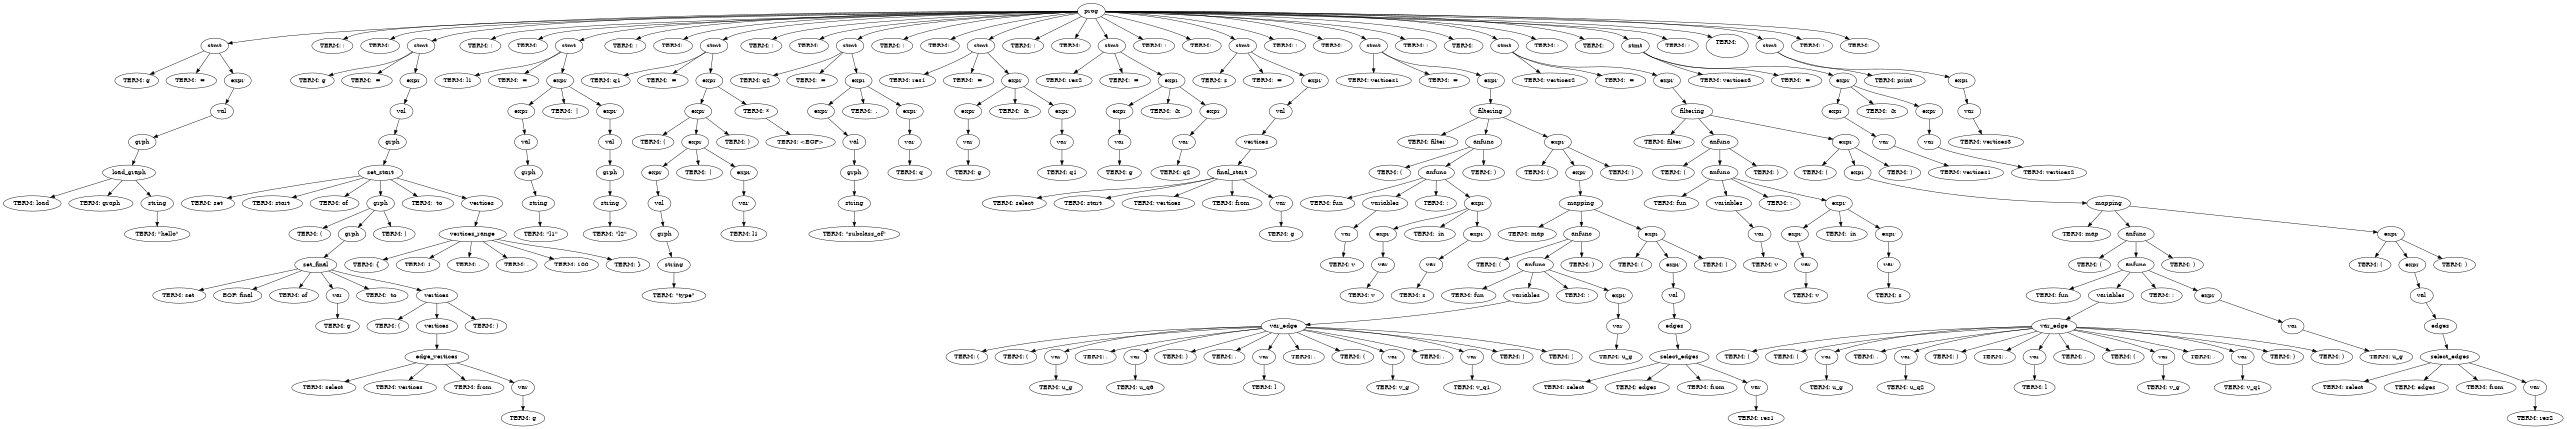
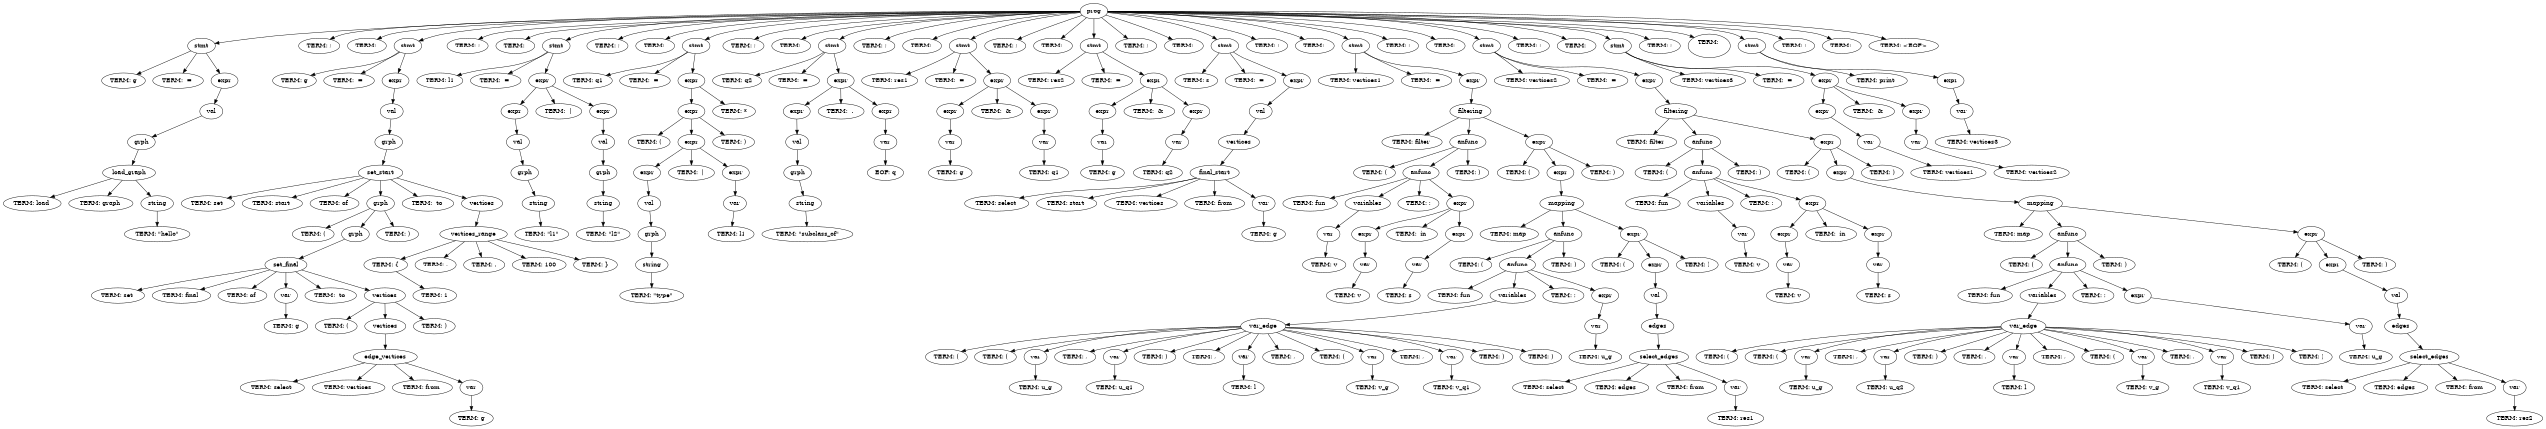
(776, 125) -> (1495, 14)
(910, 173) -> (885, 173)
(447, 249) -> (408, 279)
(238, 296) -> (181, 296)
(1135, 388) -> (1115, 388)
